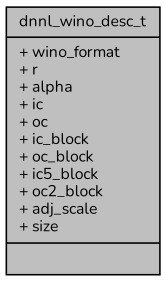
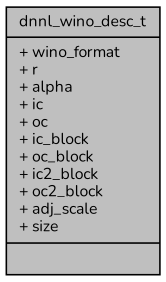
(59, 174) -> (59, 174)
